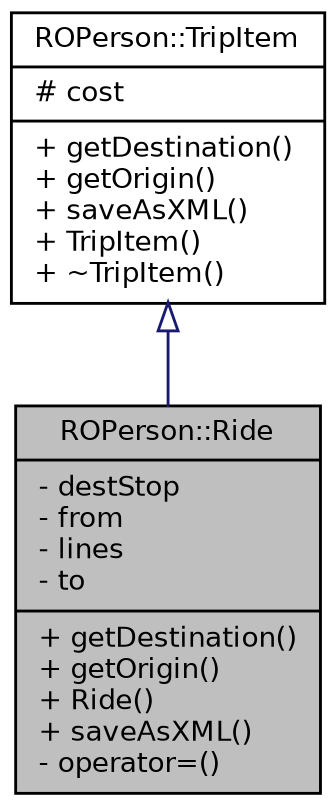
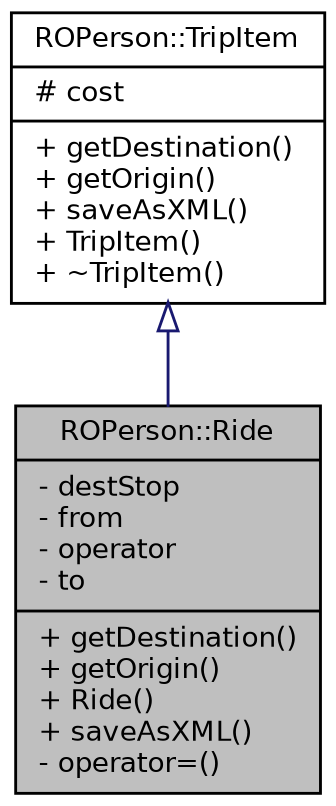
(83, 550) -> (108, 550)
